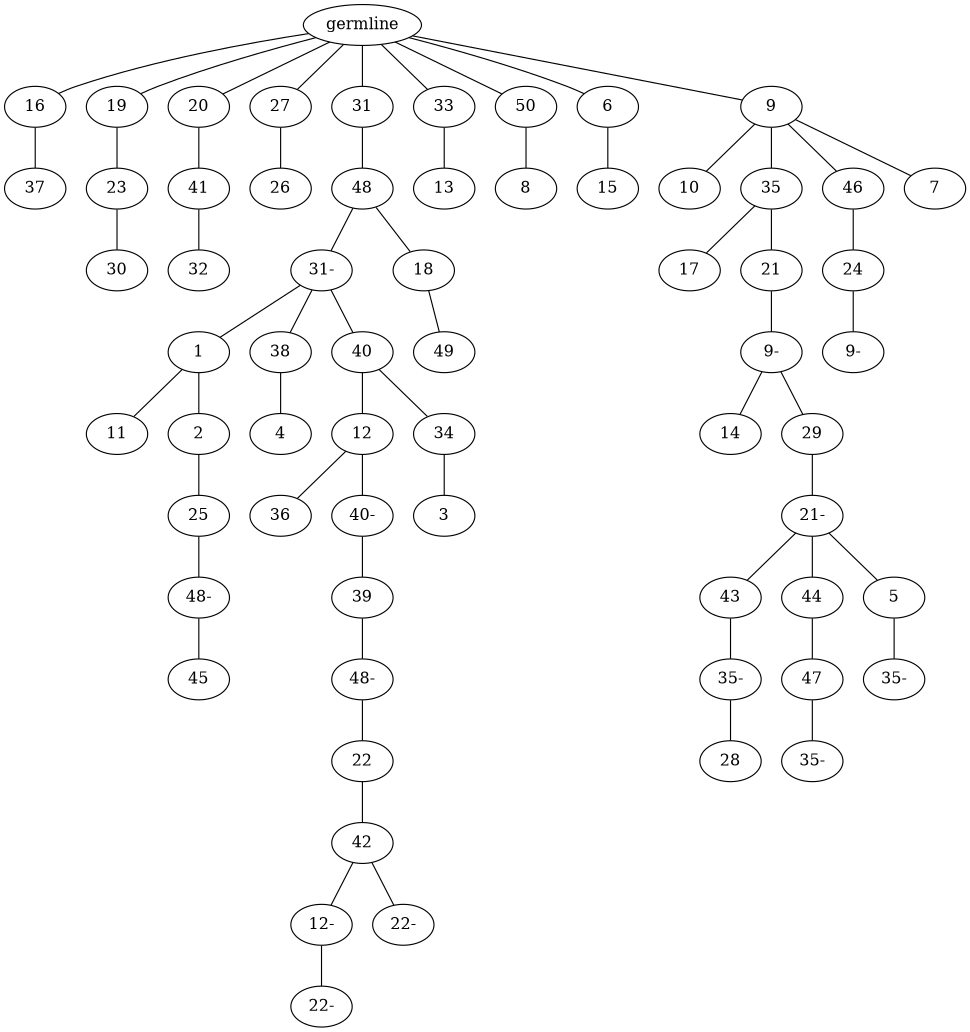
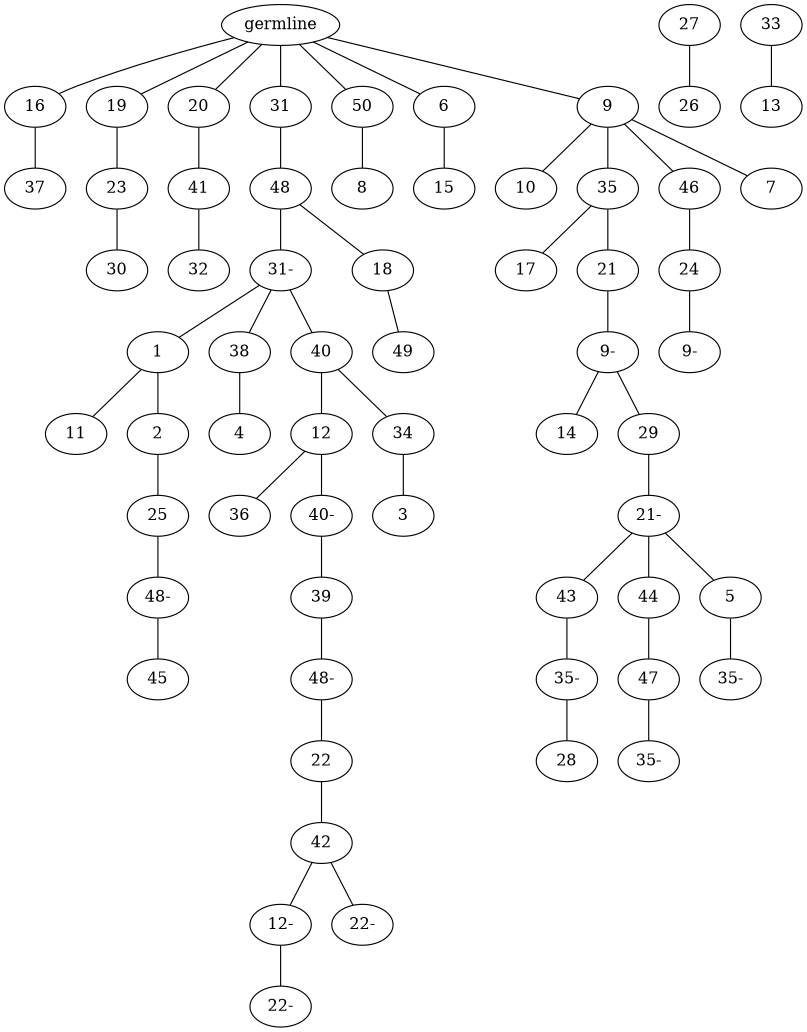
(320, 67) -> none
(404, 67) -> none
